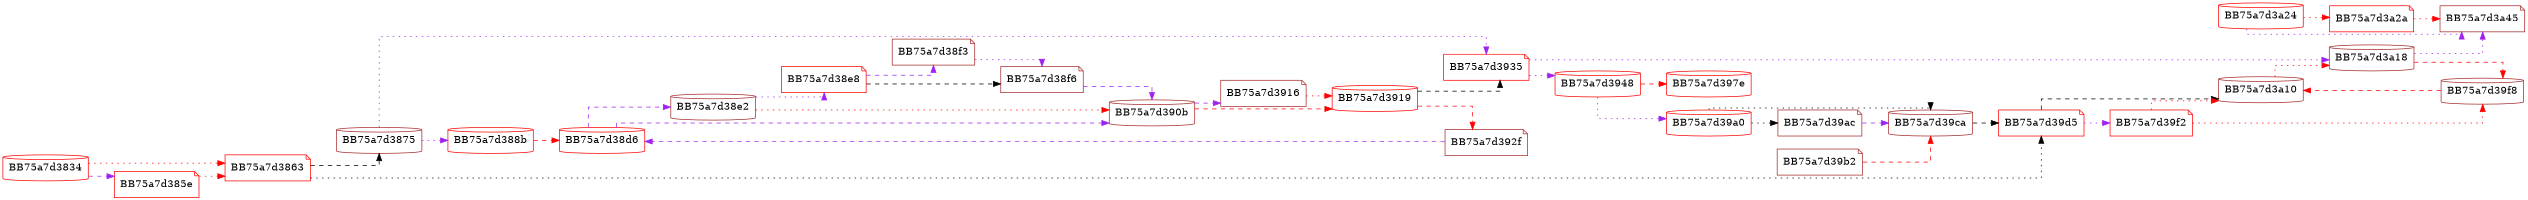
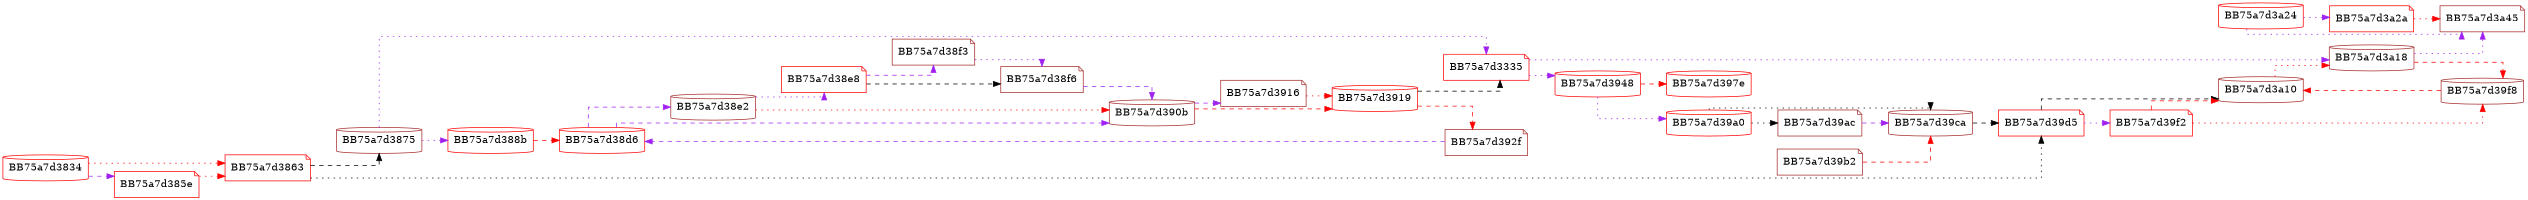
(2313, 17) -> (2313, 17)
(1486, 67) -> (1486, 67)
(2177, 101) -> (2177, 101)
